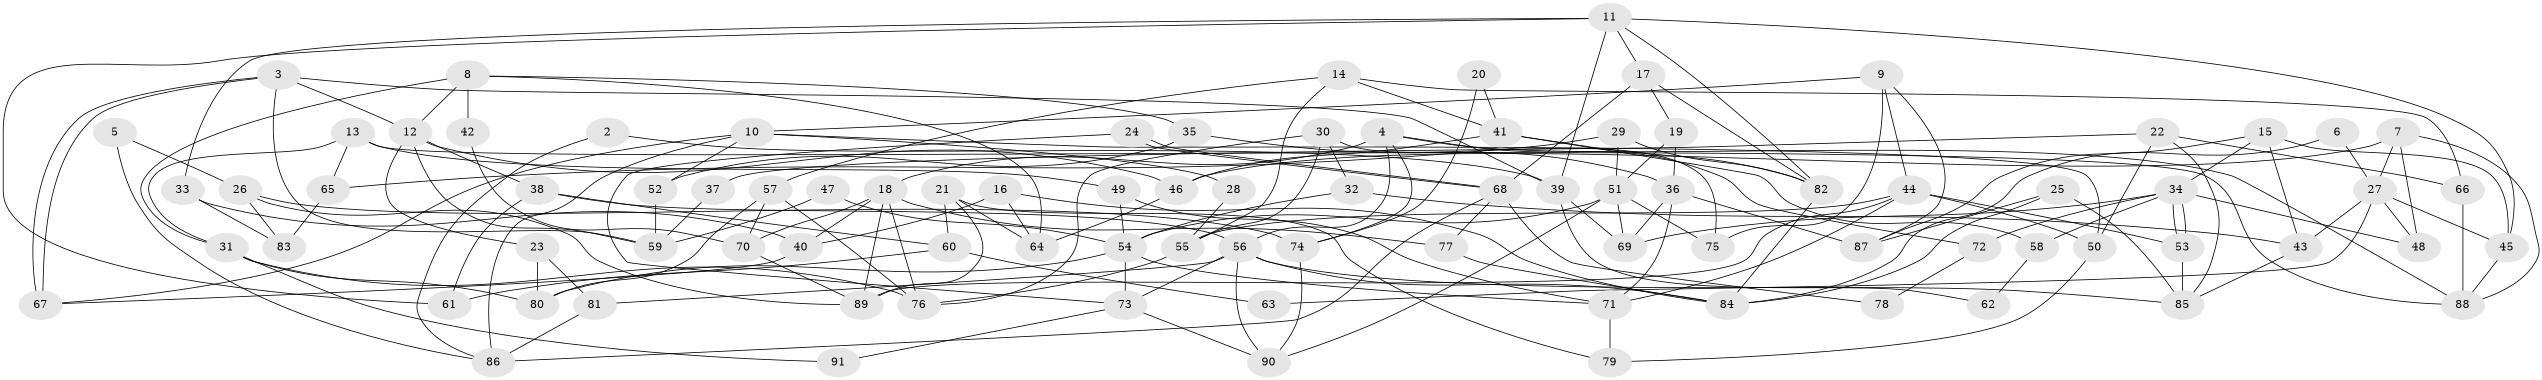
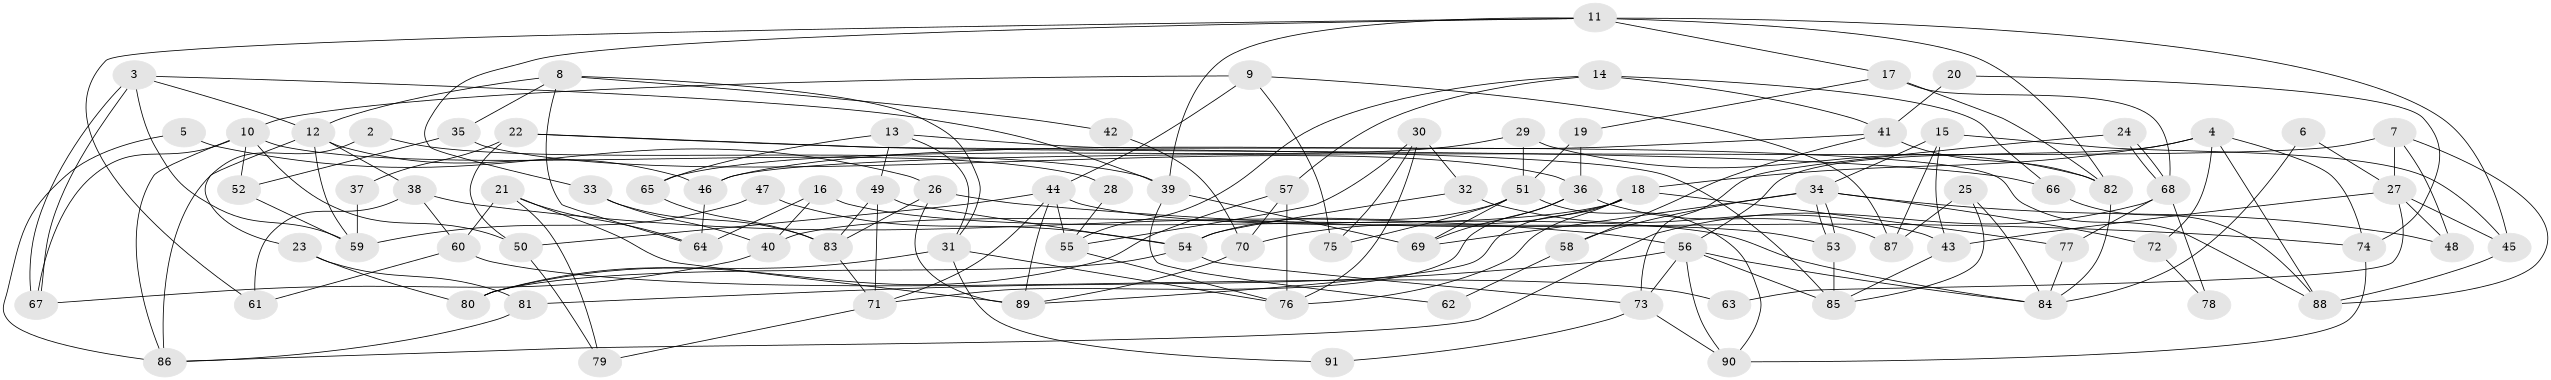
none -> (854, 219)
(1364, 289) -> (853, 276)
